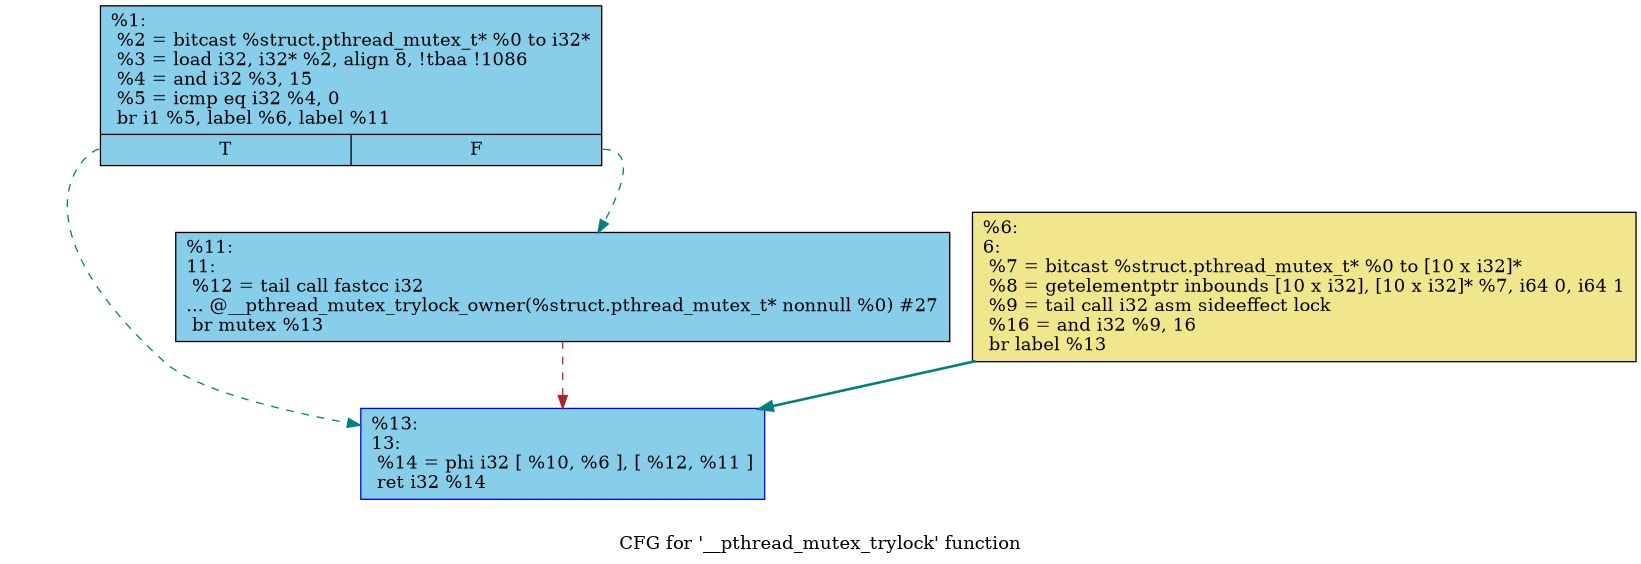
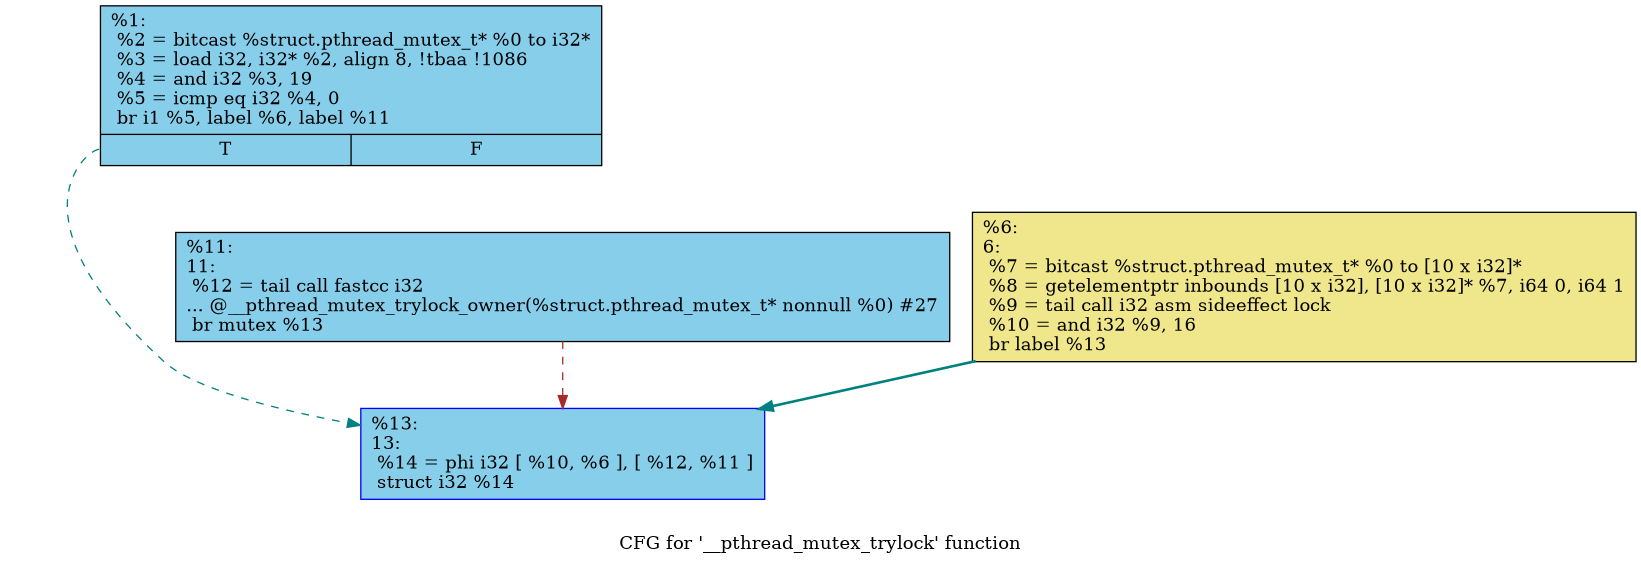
(212, 79) -> (212, 79)
(622, 181) -> none
(1090, 325) -> (1090, 325)
(429, 482) -> (443, 482)
